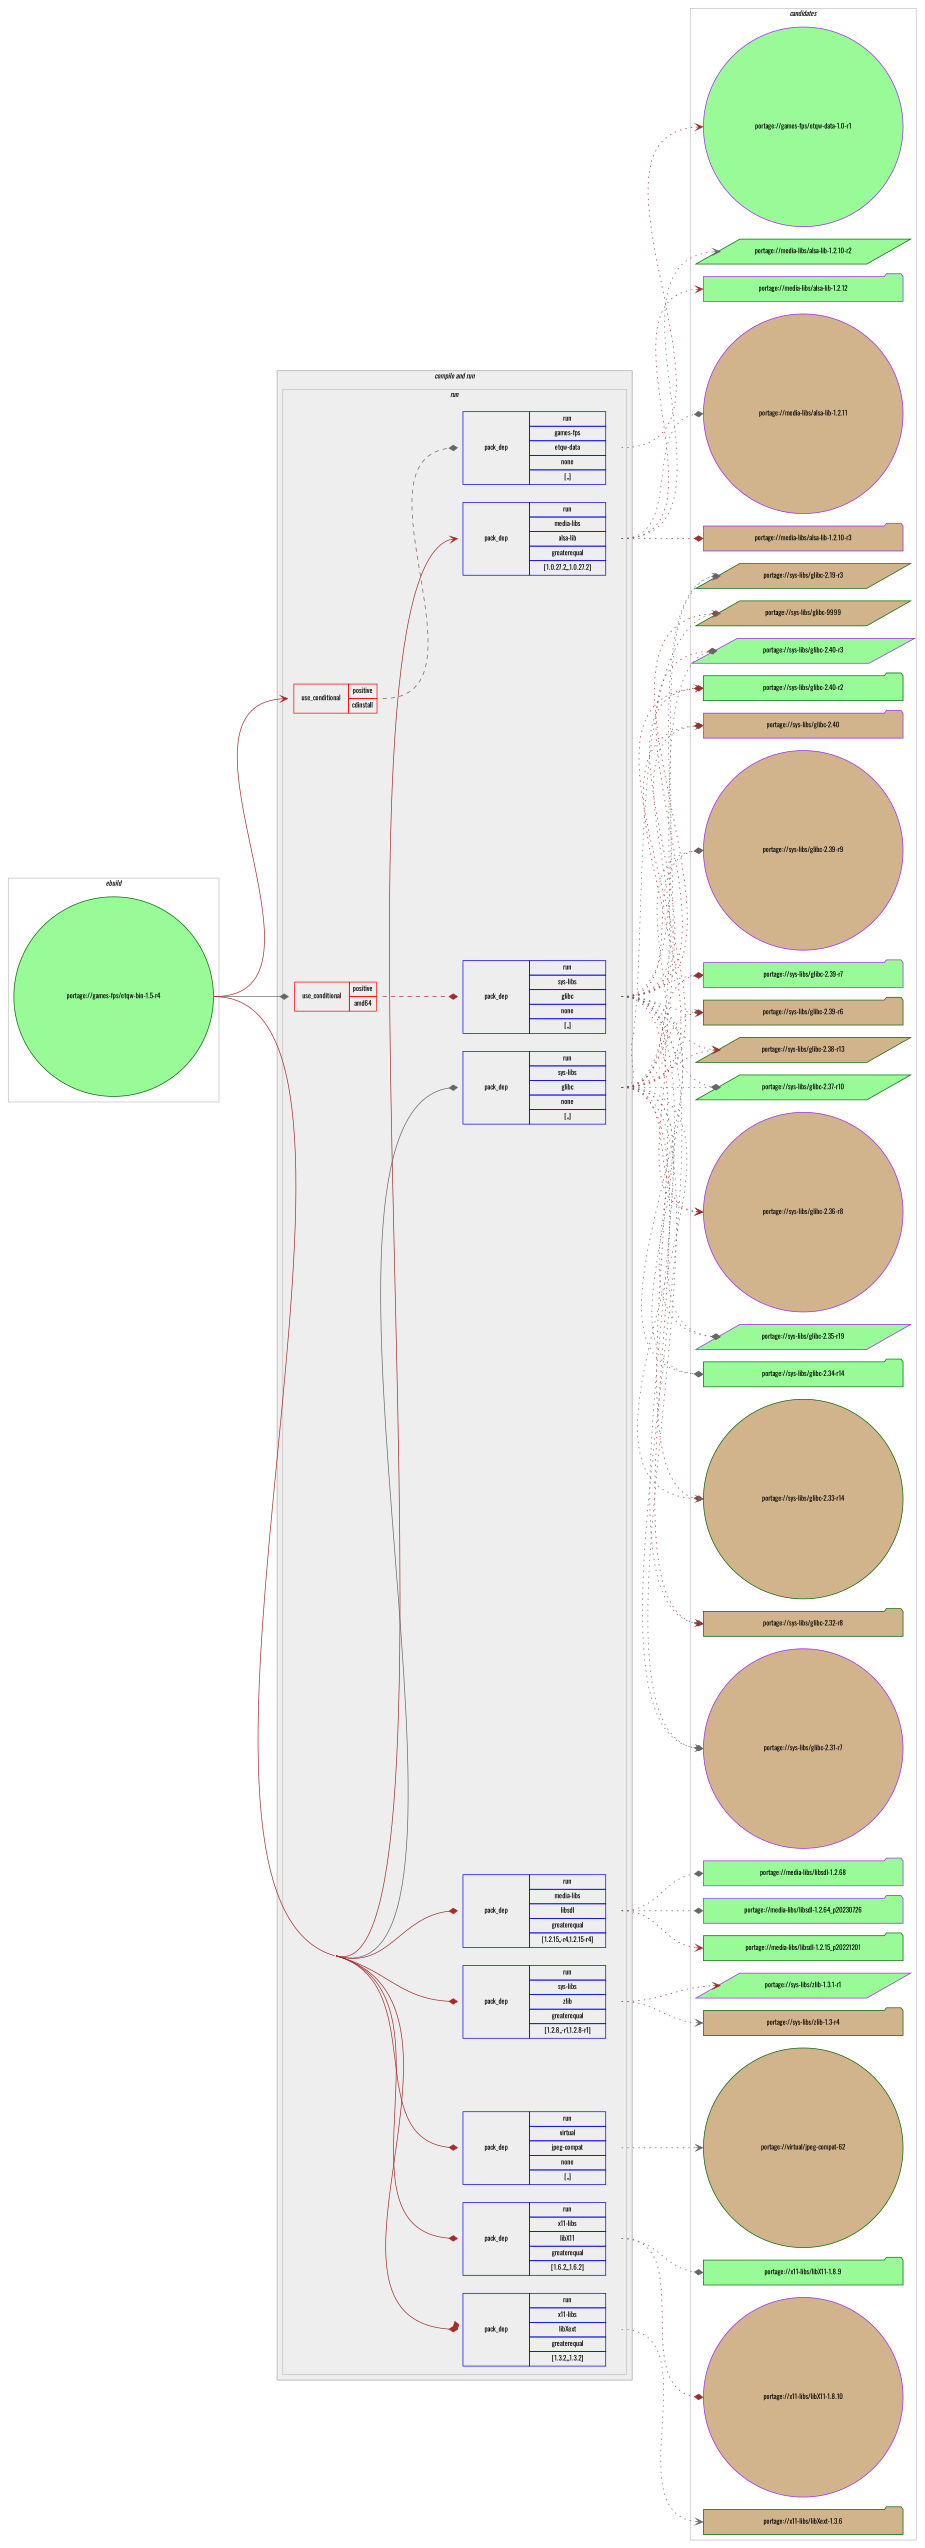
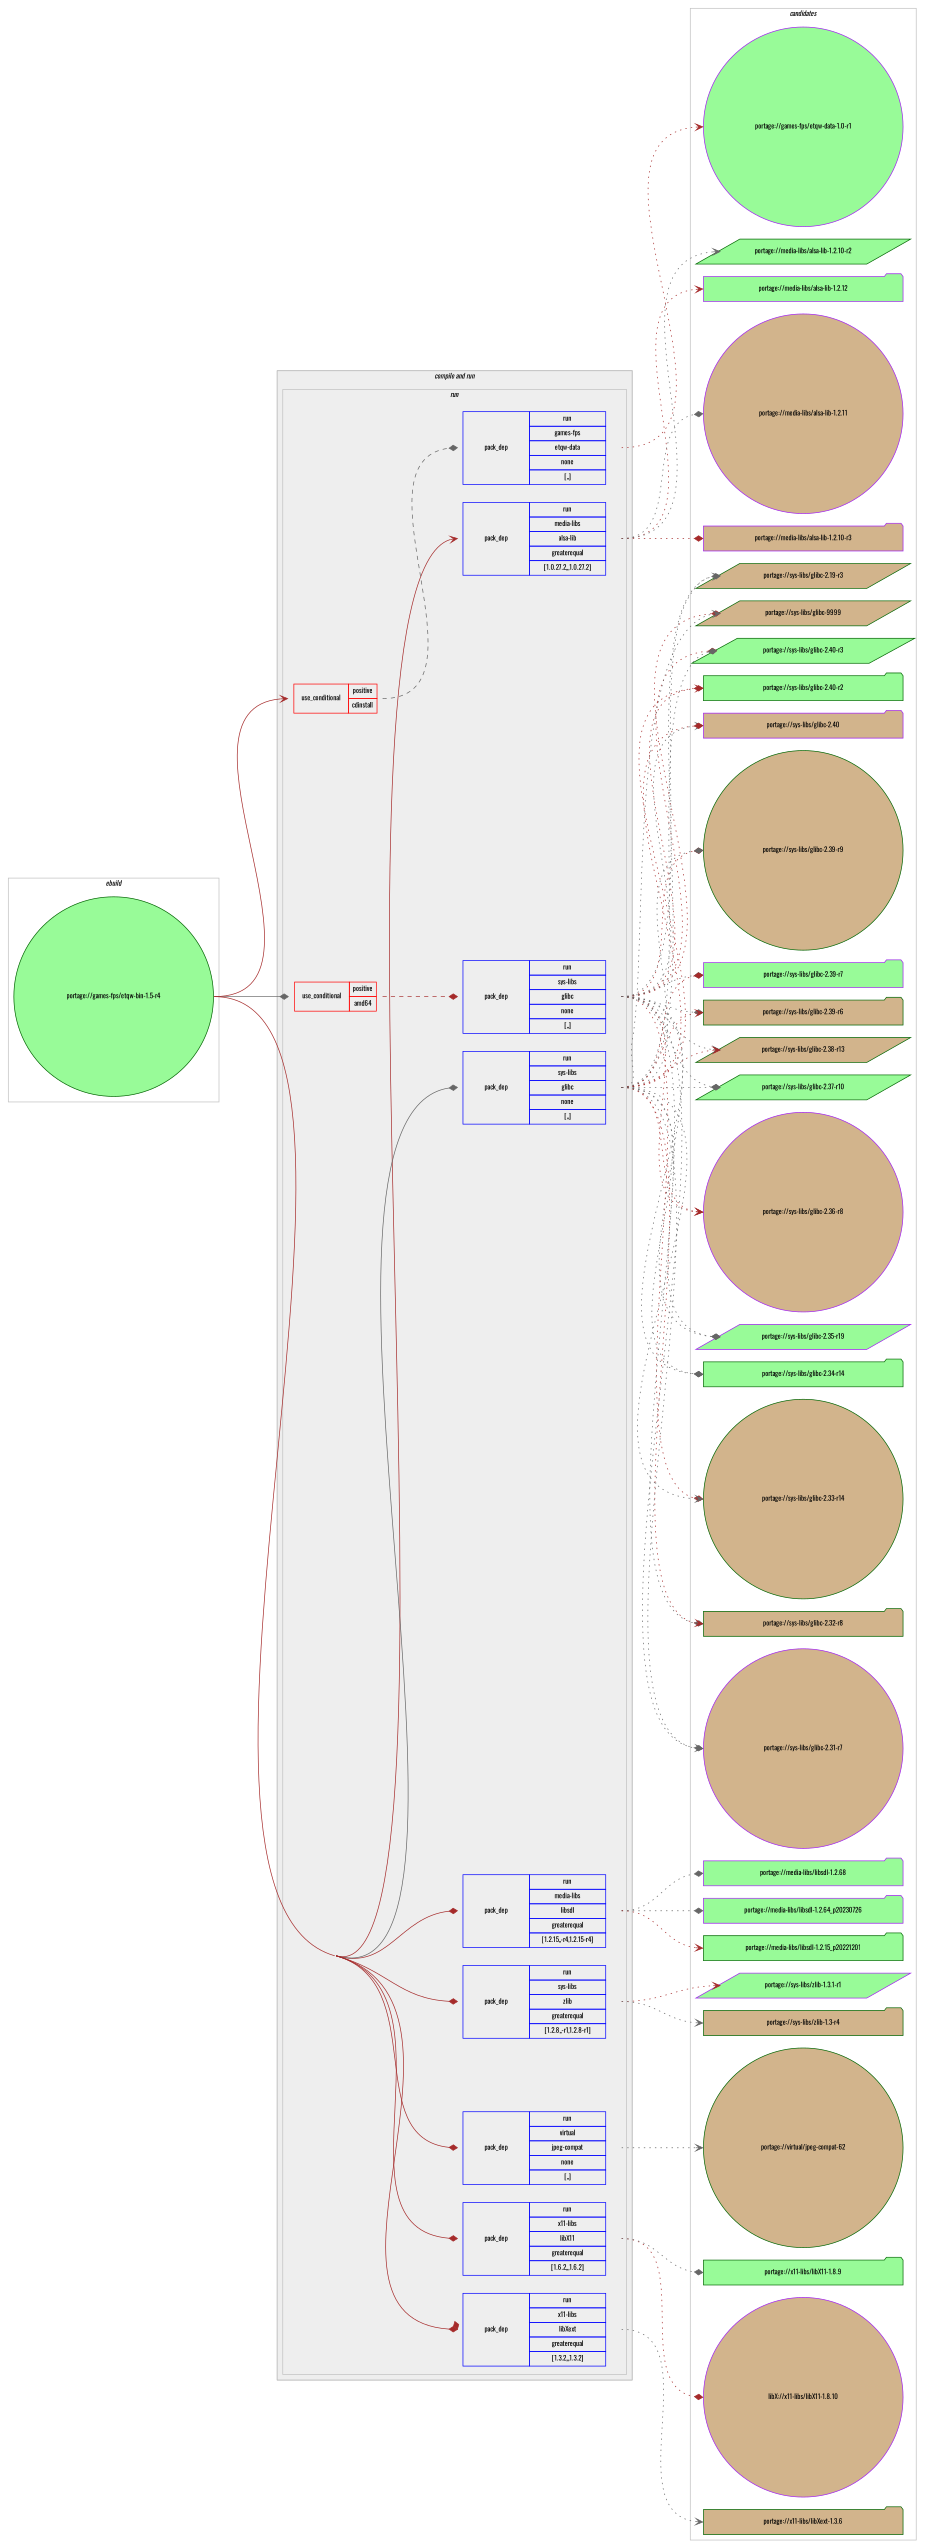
(803, 651) -> (803, 651)
(803, 850) -> (803, 850)
(803, 2397) -> (803, 2397)
